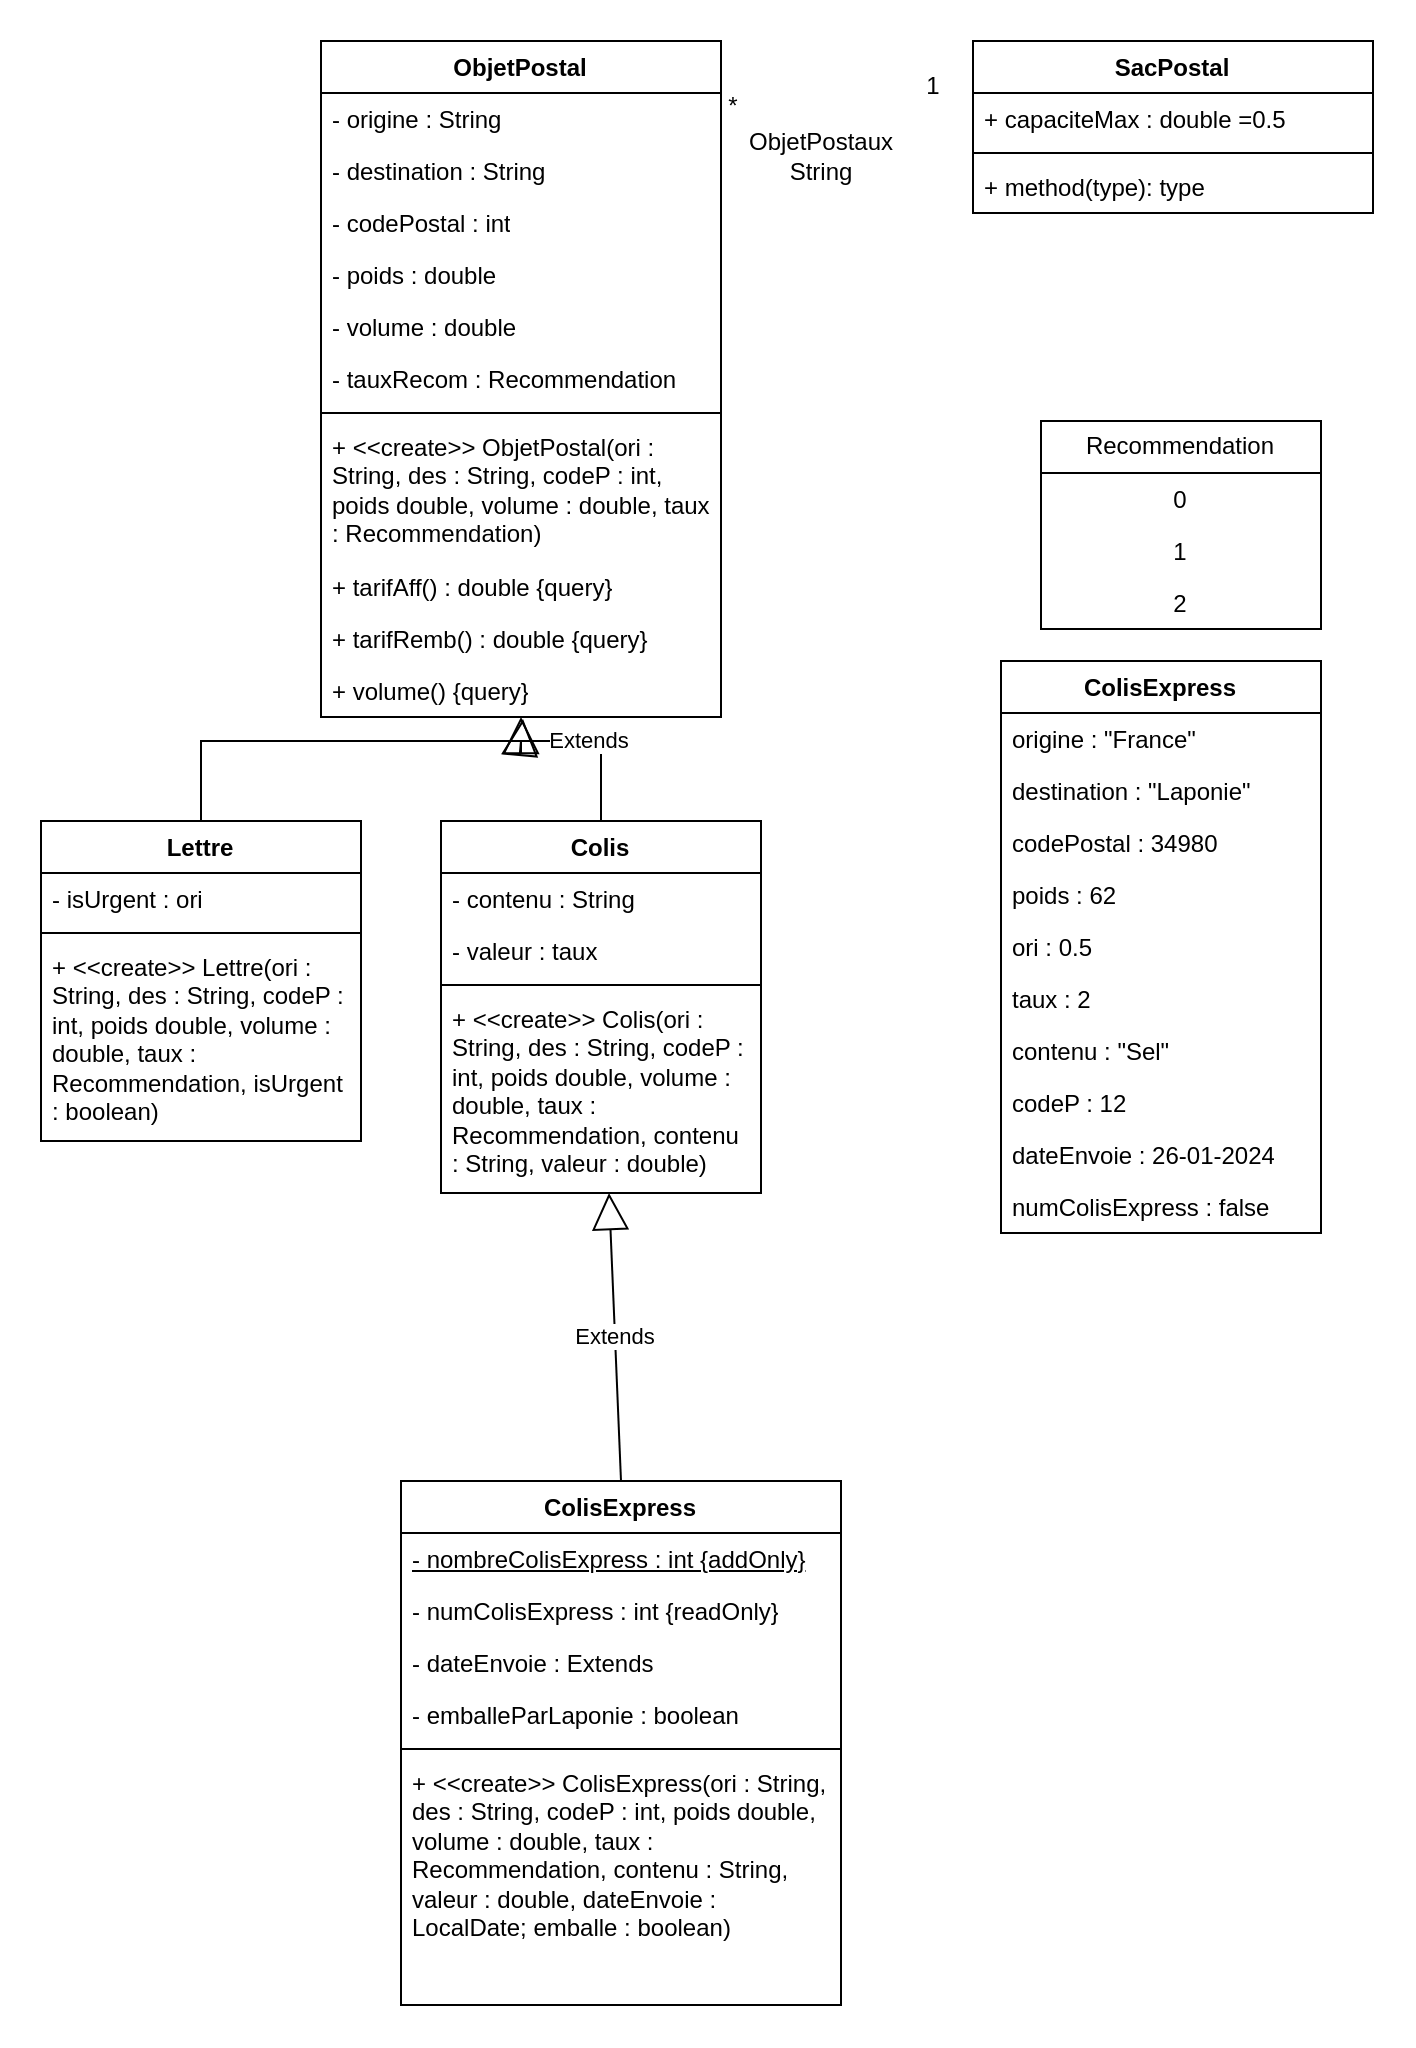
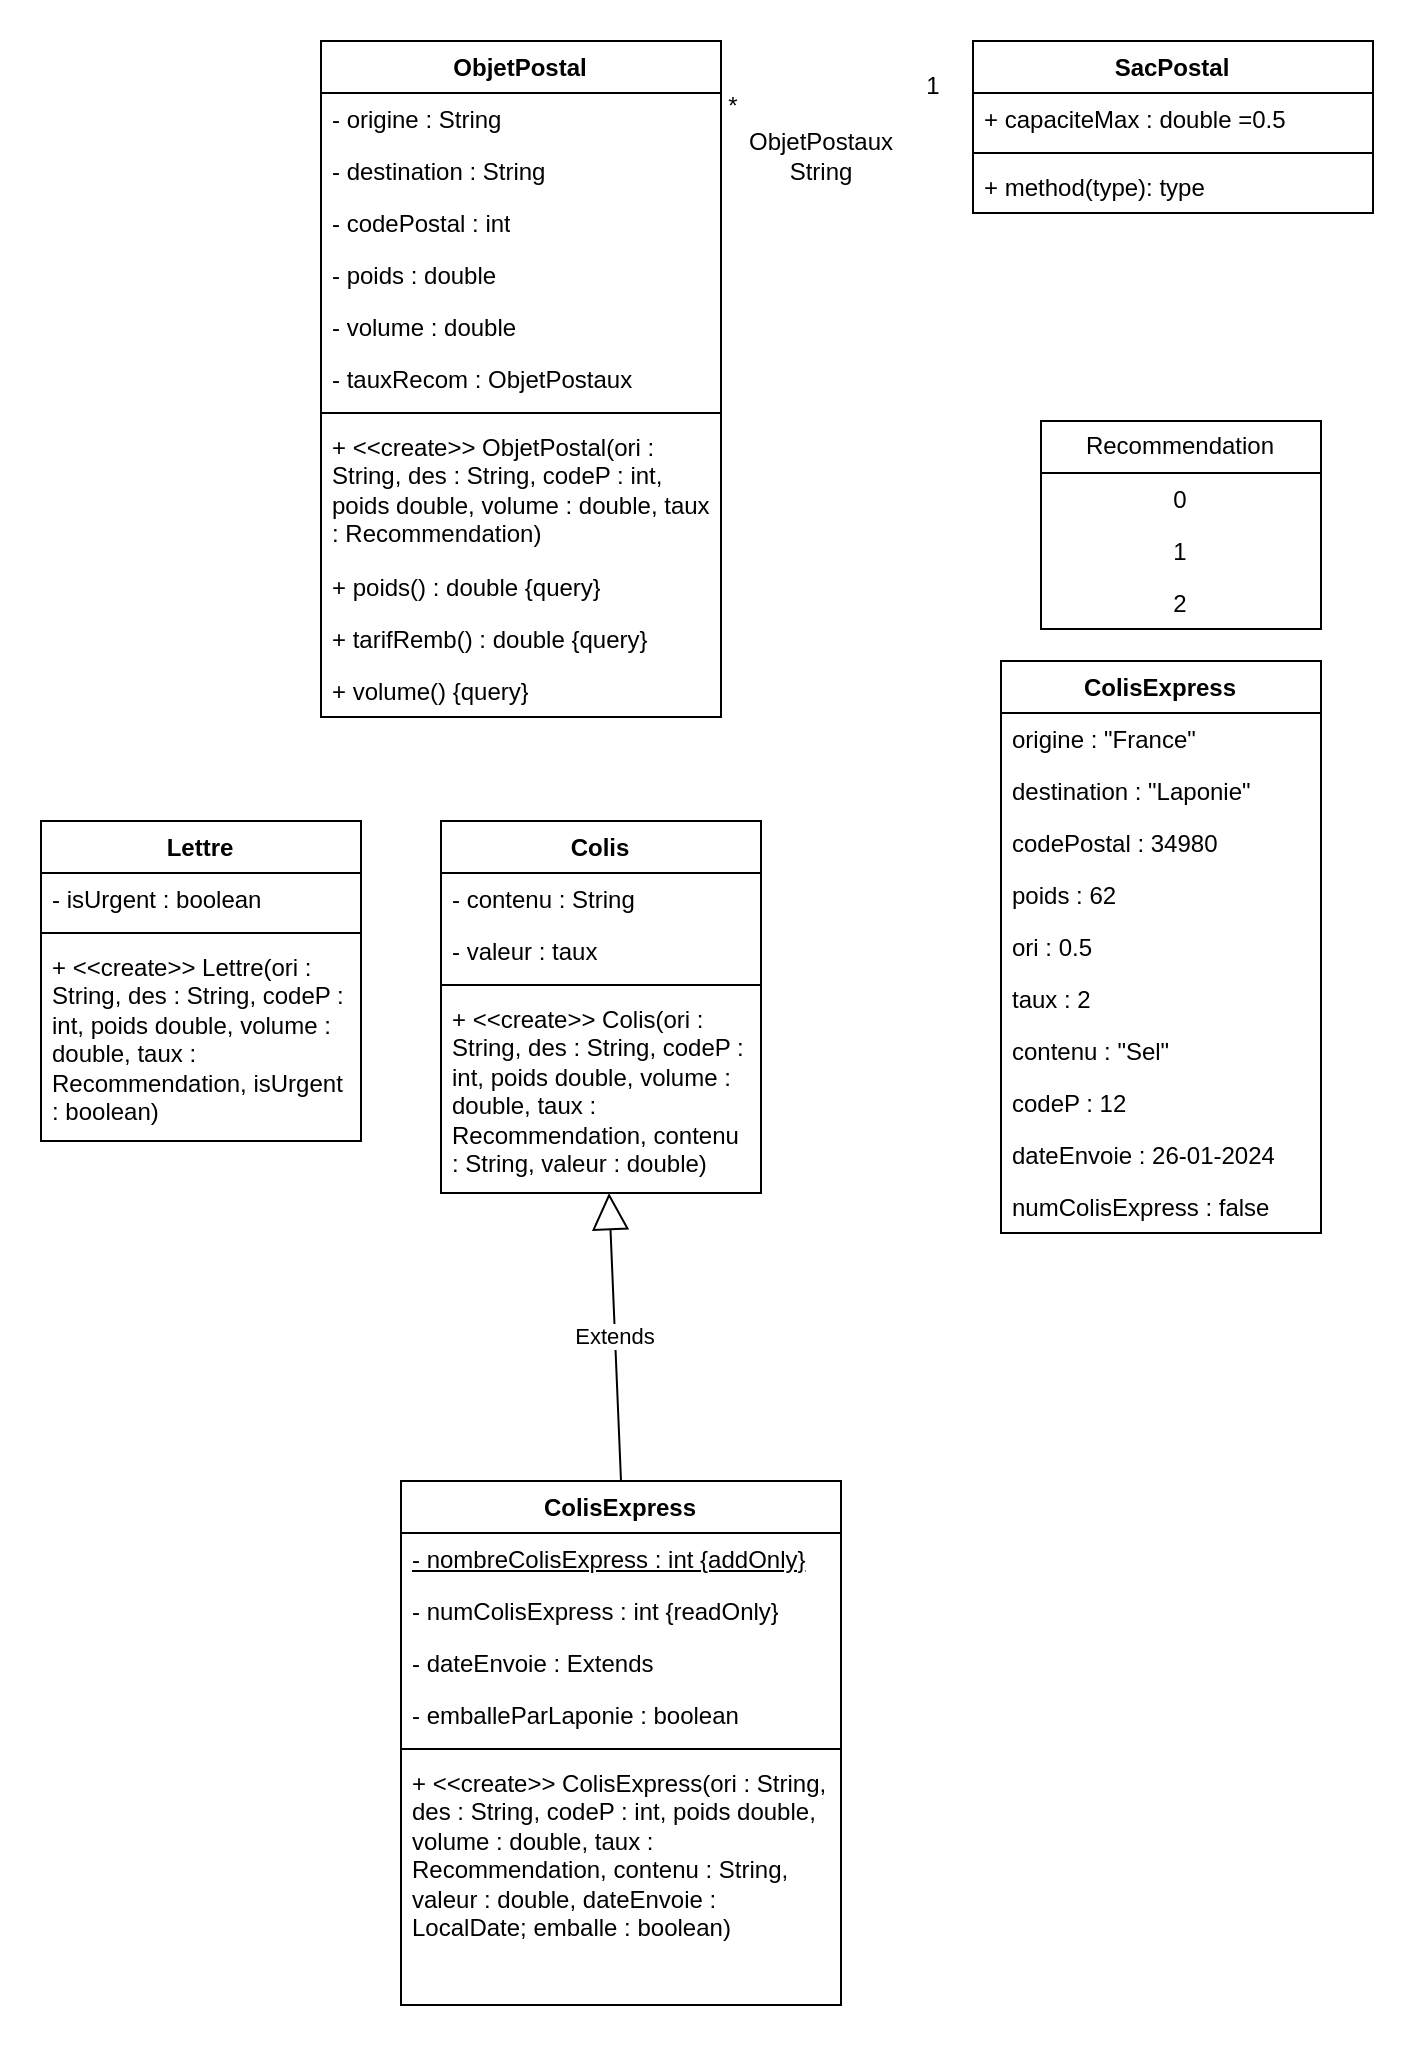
(506, 381) -> (495, 381)
(506, 589) -> (486, 589)
(319, 741) -> none
(601, 743) -> none
(142, 901) -> (169, 901)
